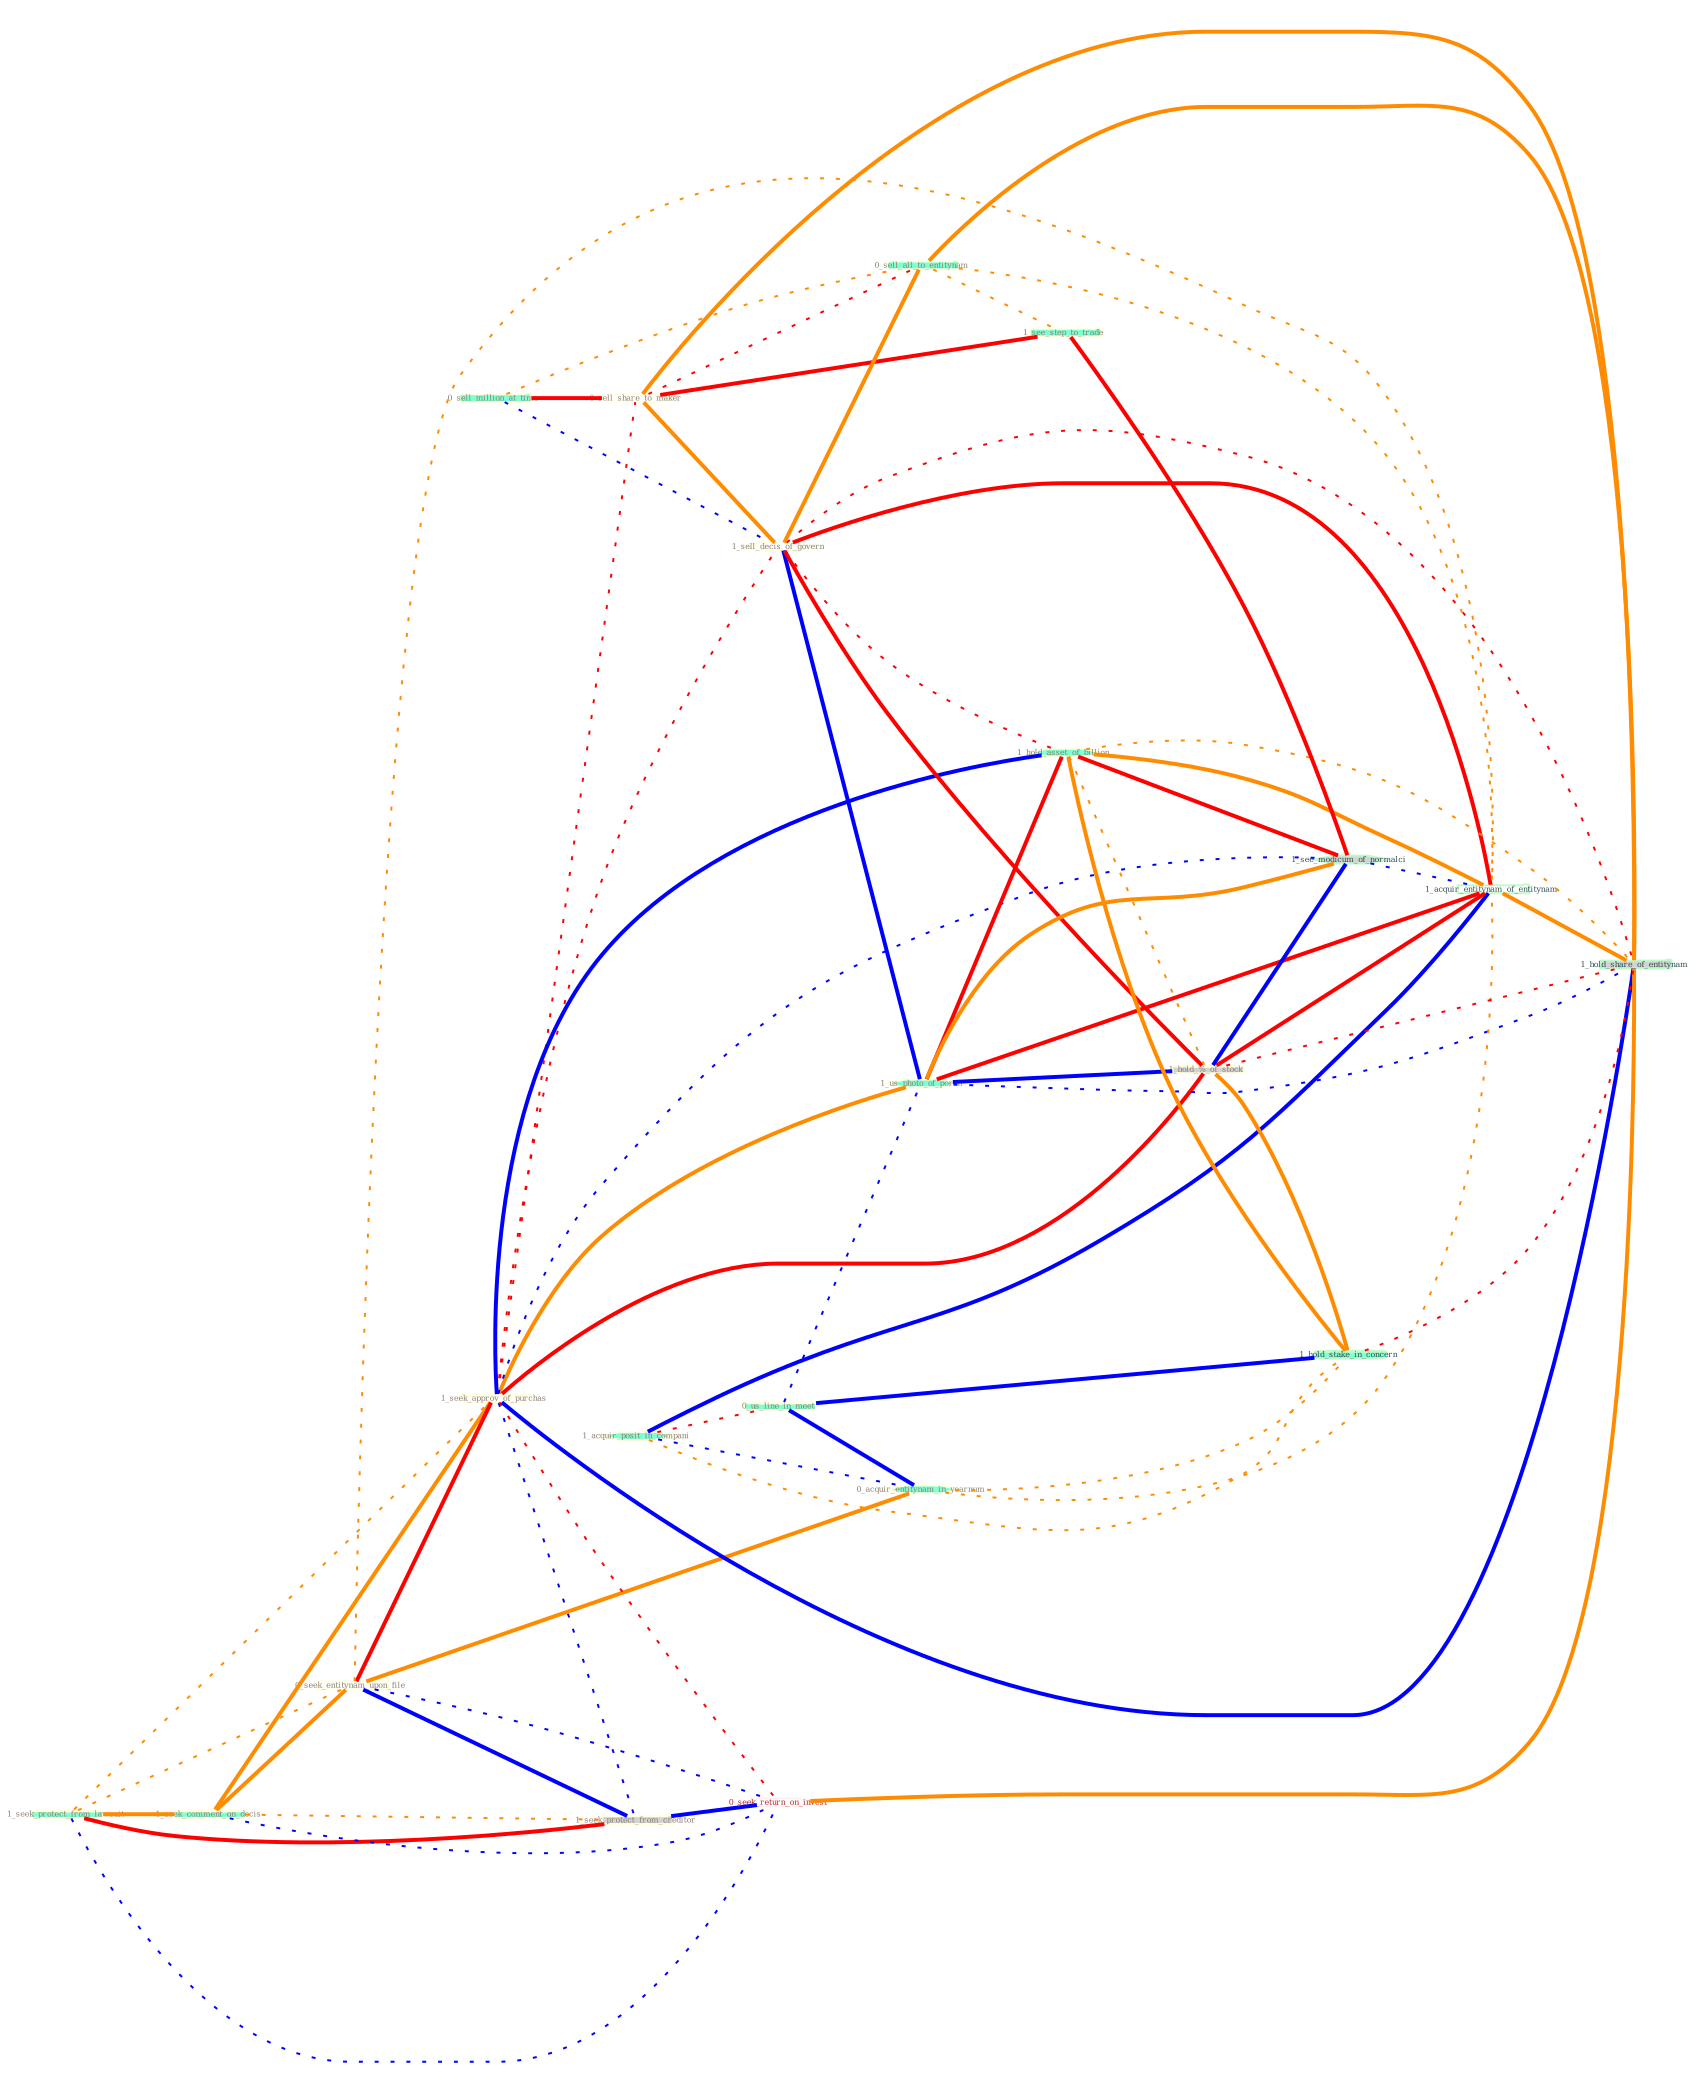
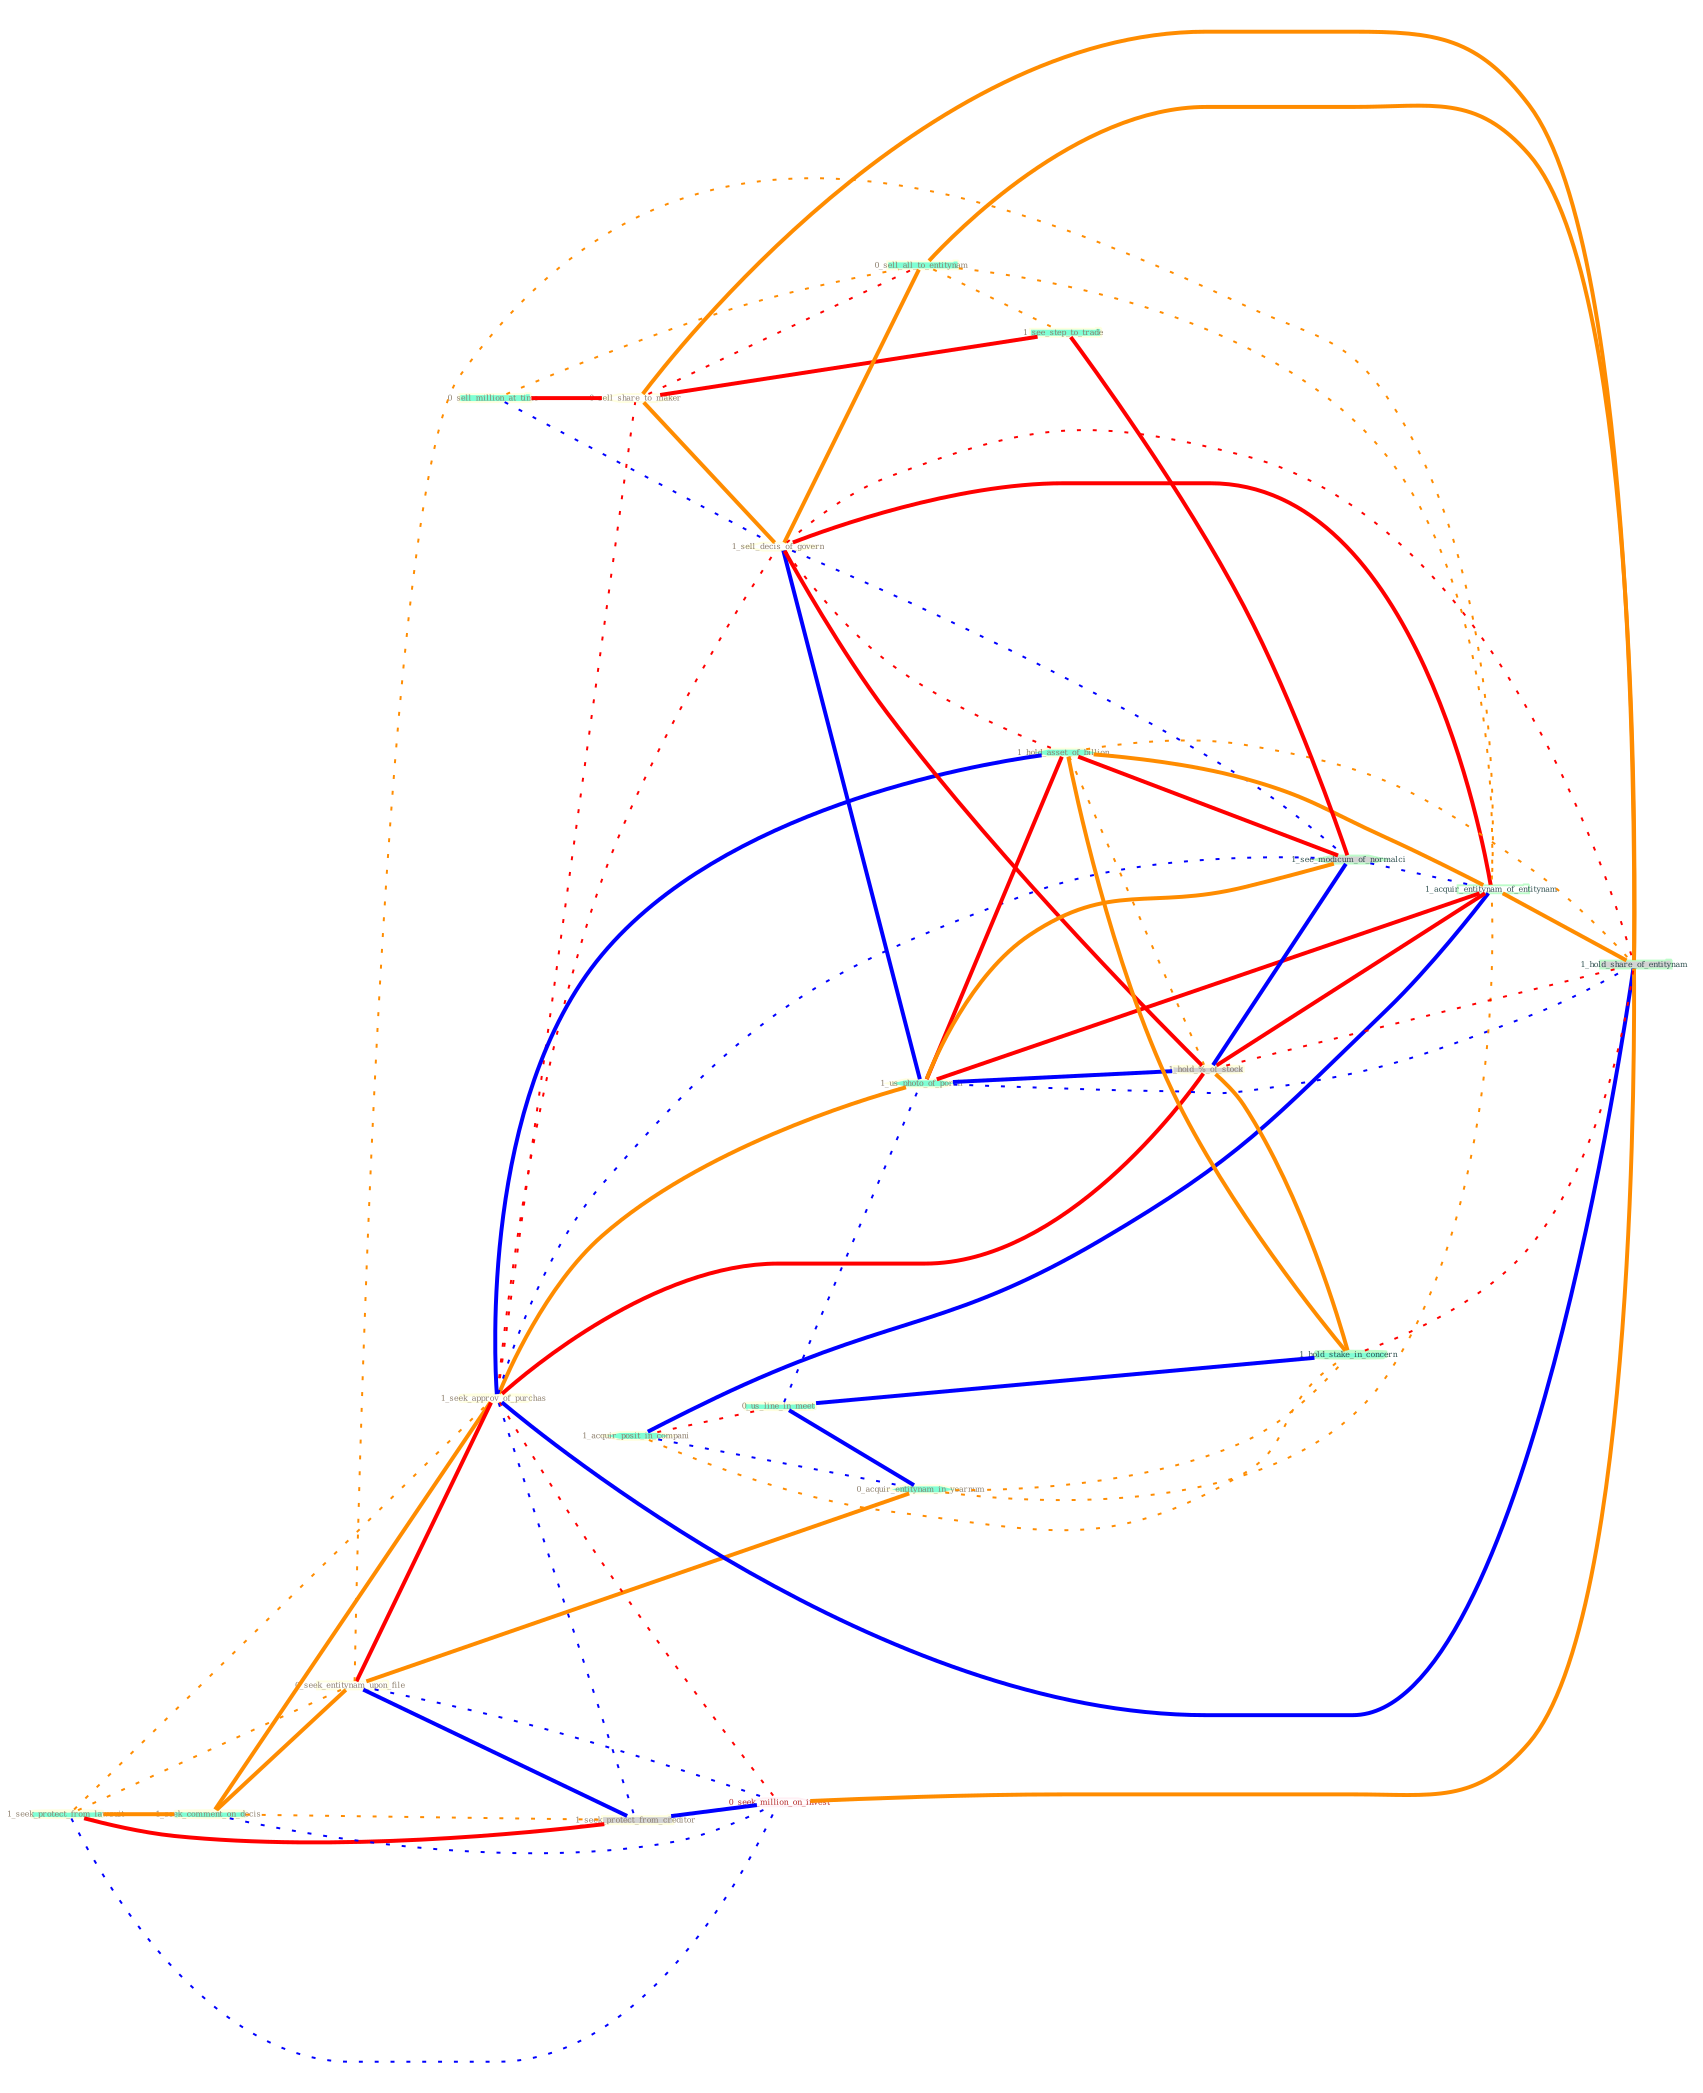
none -> (1079, 685)
(780, 1802) -> (780, 1802)
